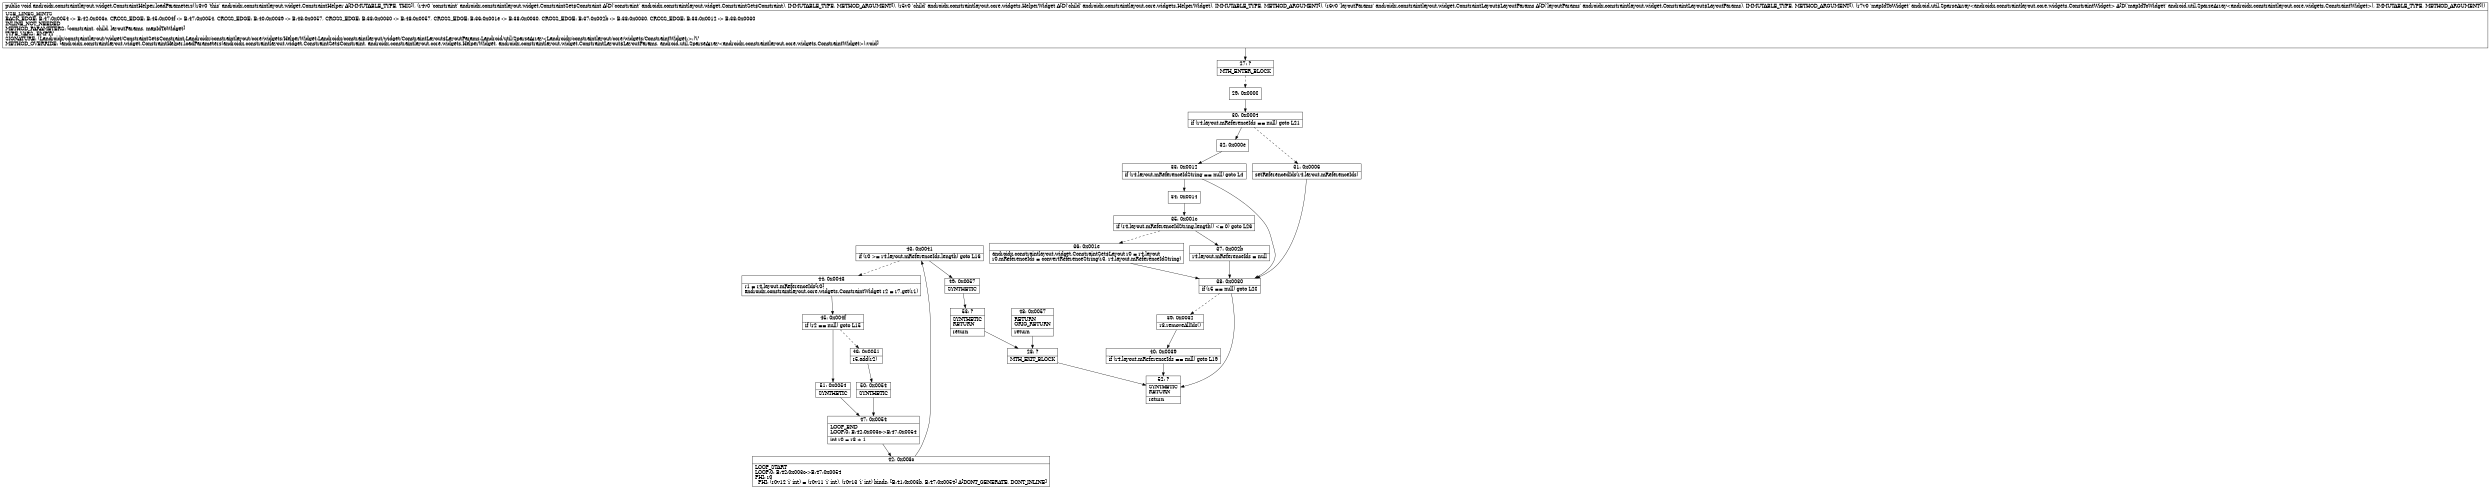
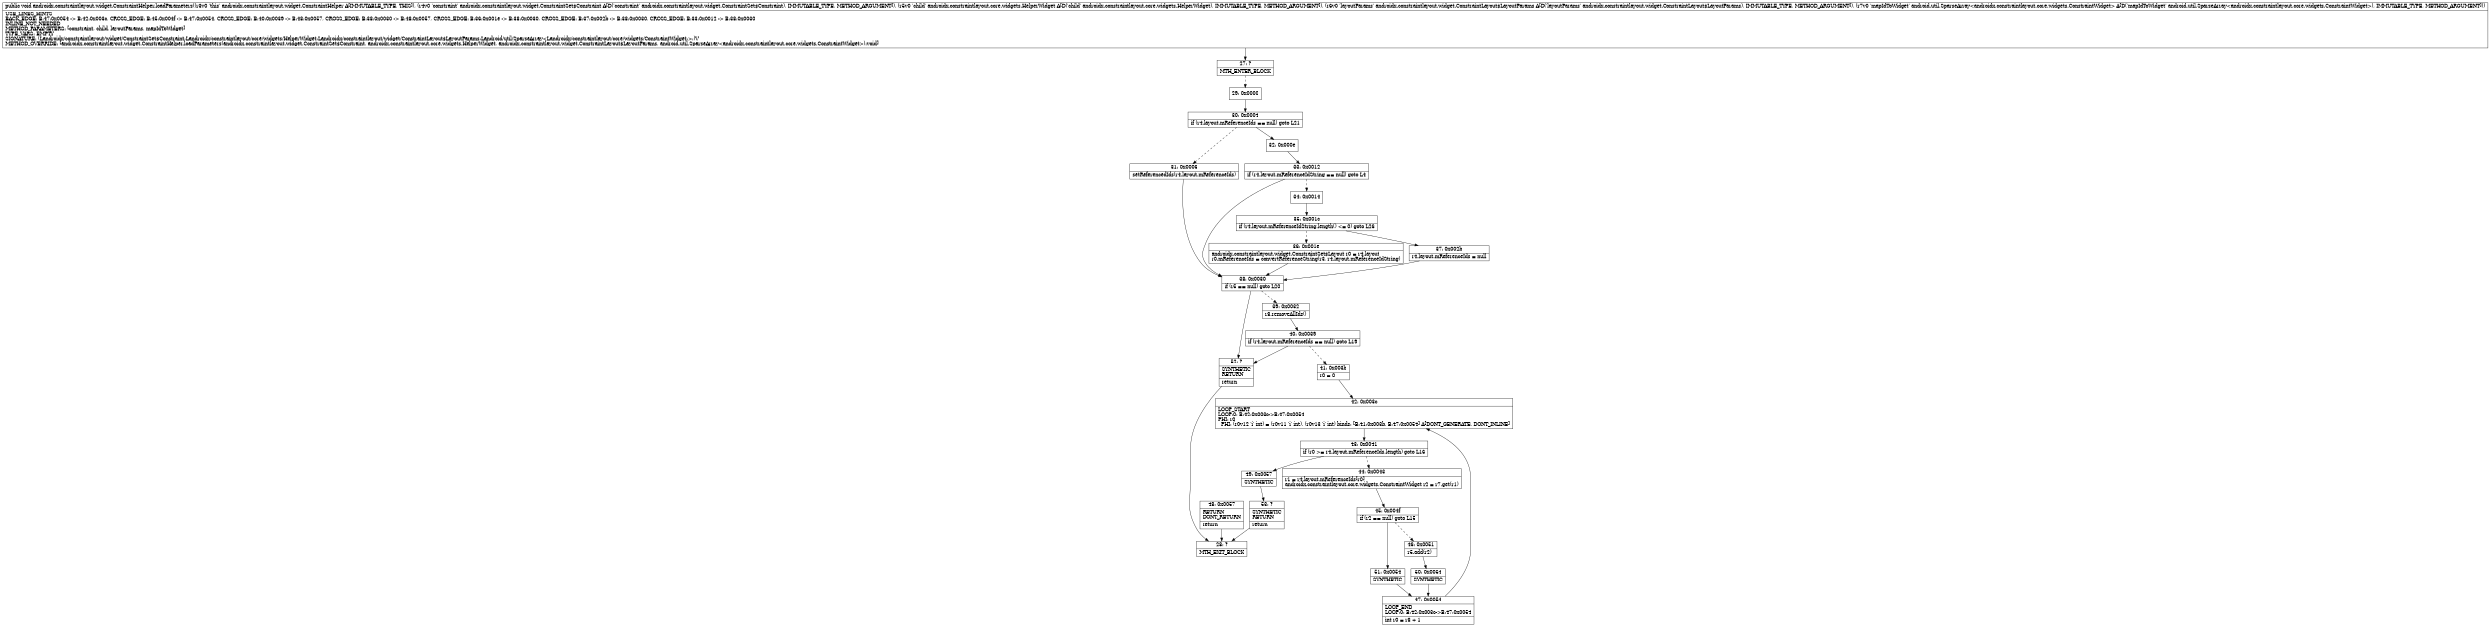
(1184, 184) -> (1307, 184)
(1033, 324) -> (1222, 517)
none -> (1333, 372)
(1100, 374) -> (1191, 461)
